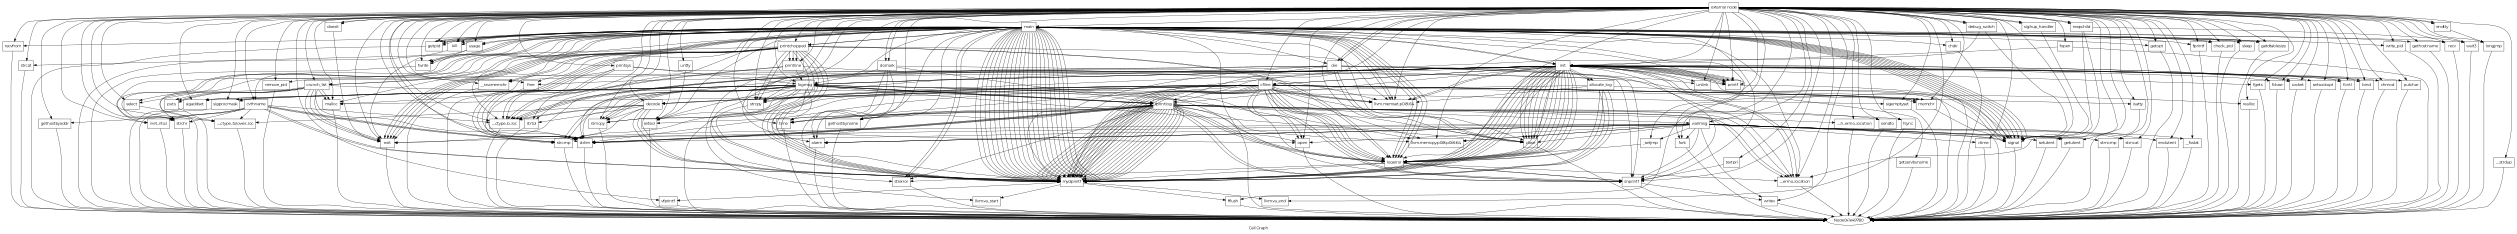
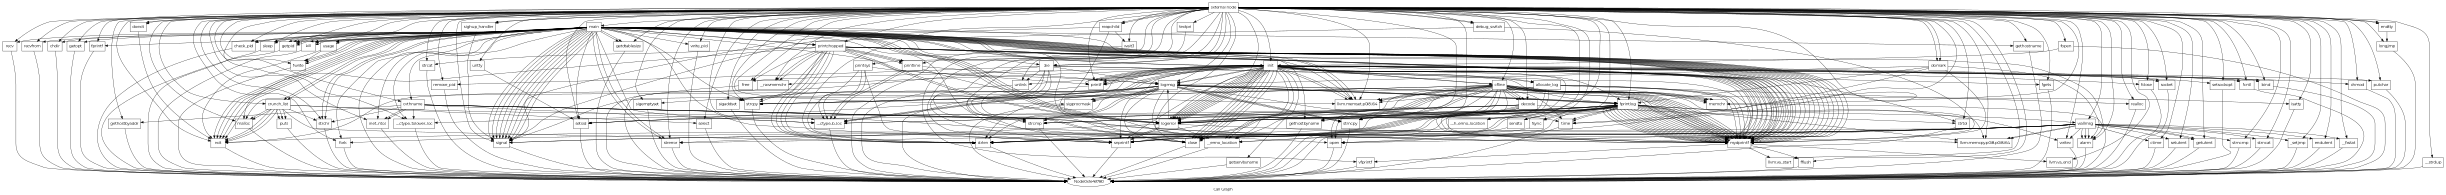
(678, 44) -> none
(554, 46) -> none
(1176, 70) -> none
(1188, 126) -> none
(1553, 151) -> (1711, 181)
(1700, 191) -> (1848, 110)
